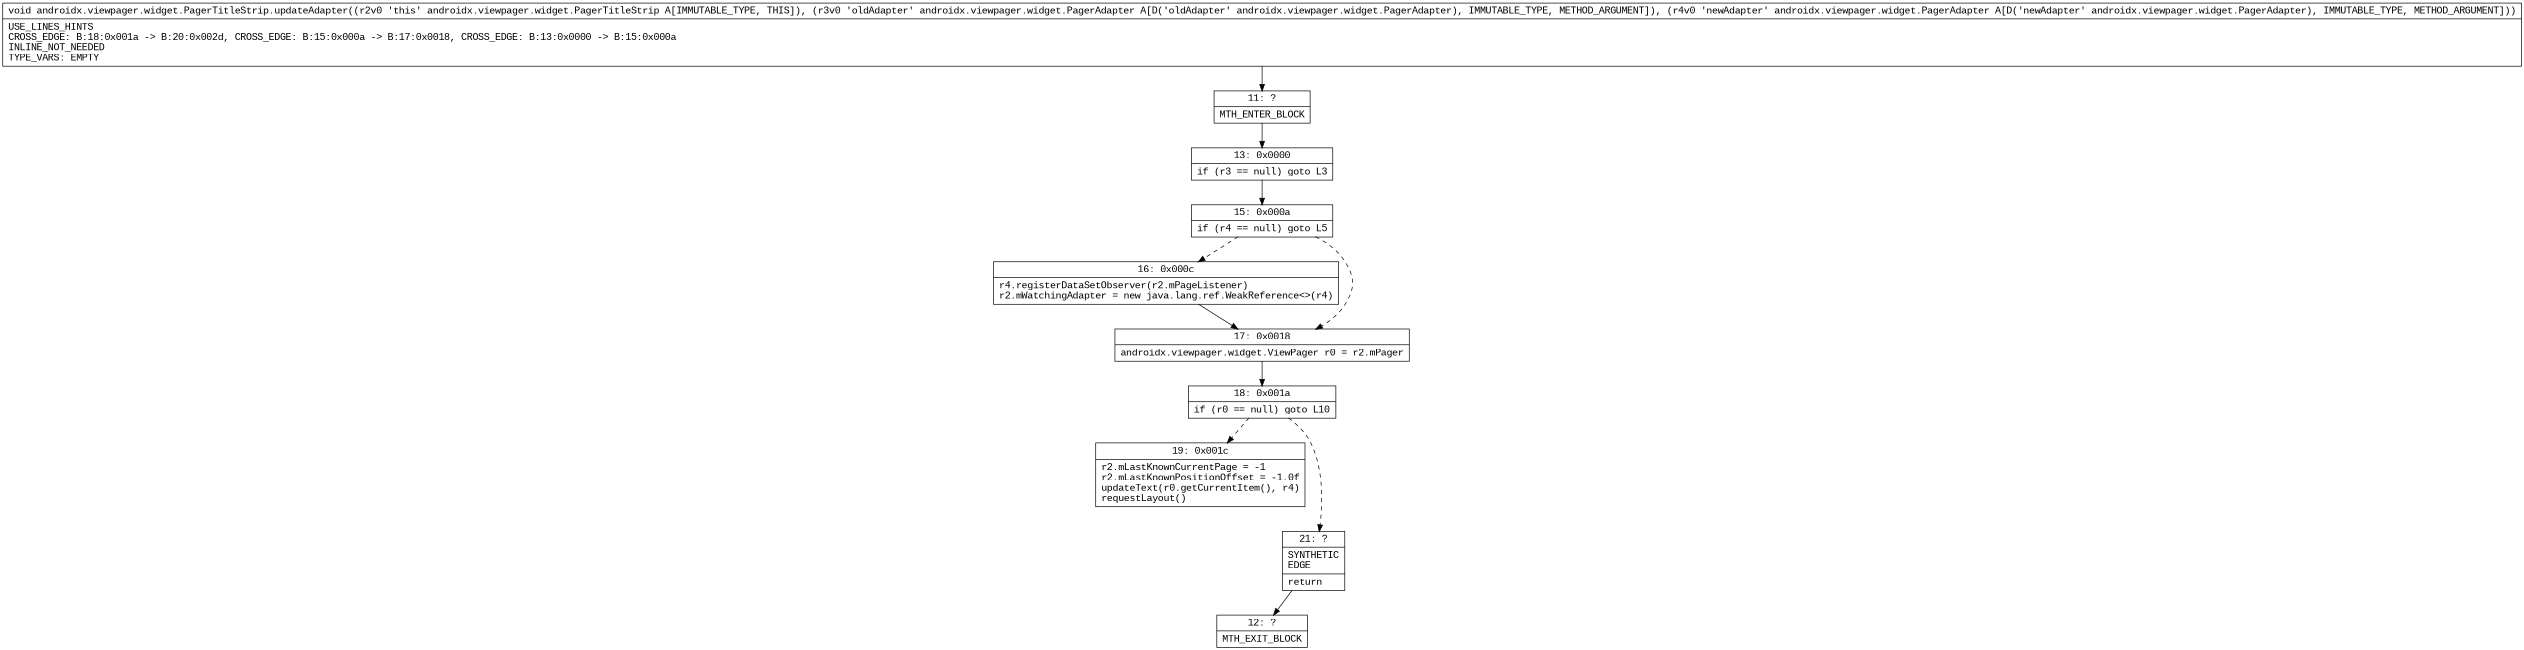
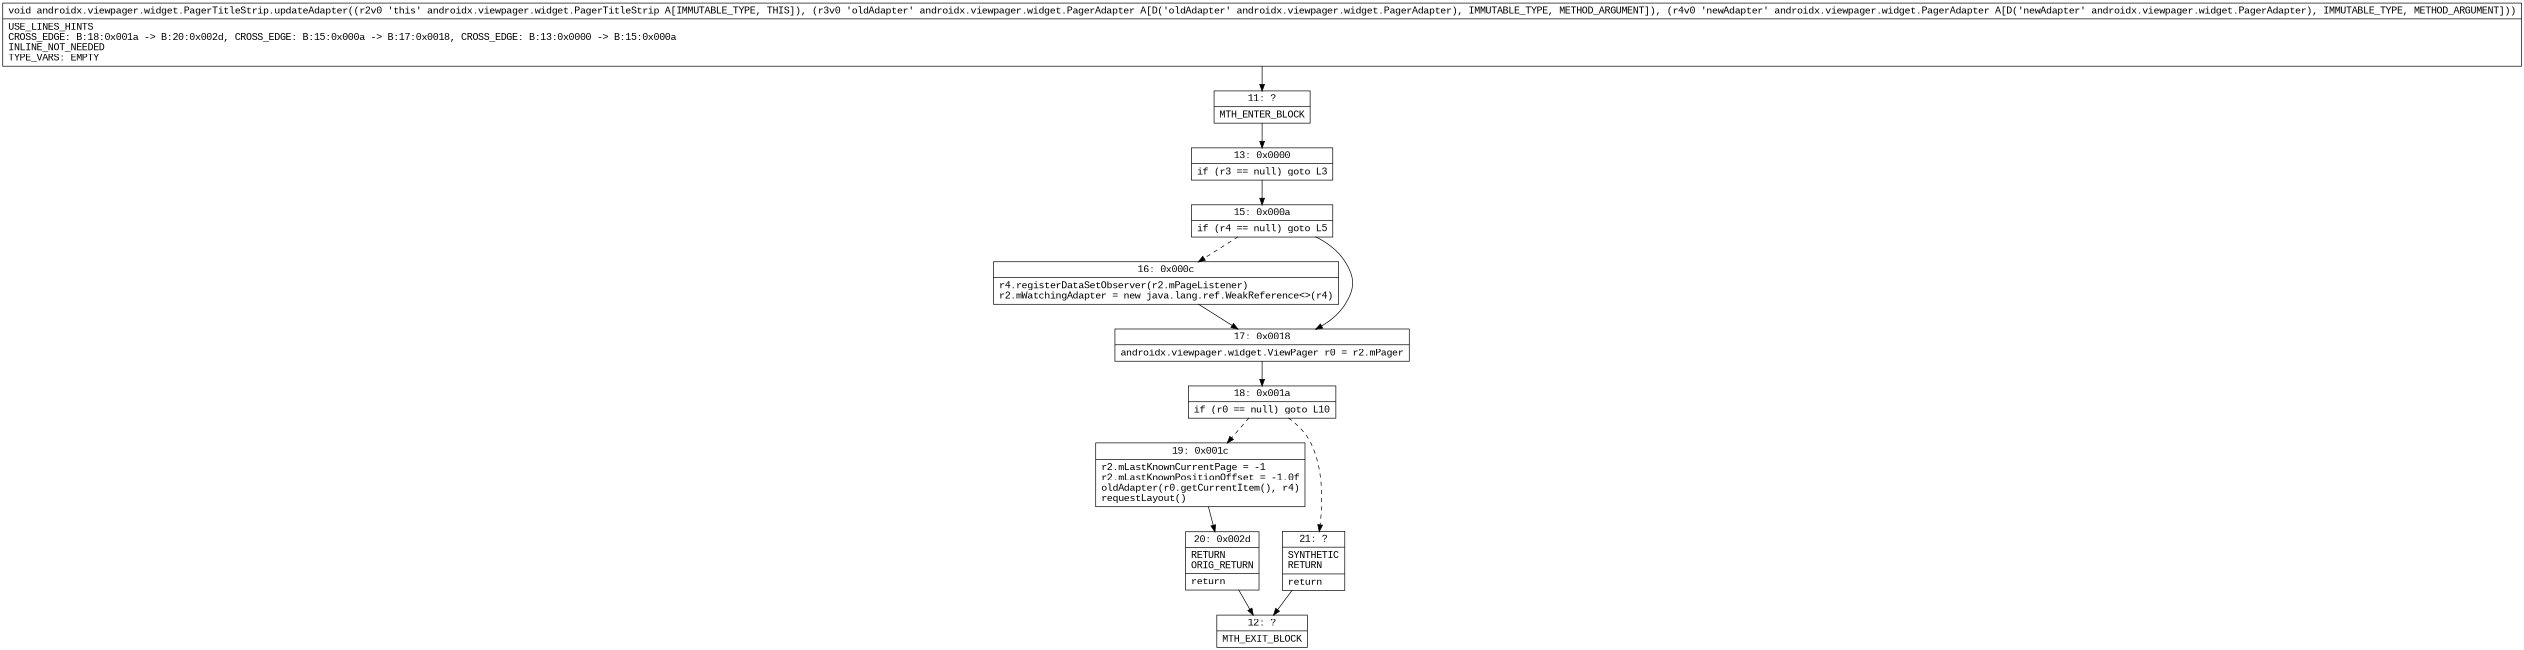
(1352, 279) -> (1352, 279)
(1200, 488) -> (1200, 488)
none -> (1222, 561)
(1299, 565) -> (1305, 565)
